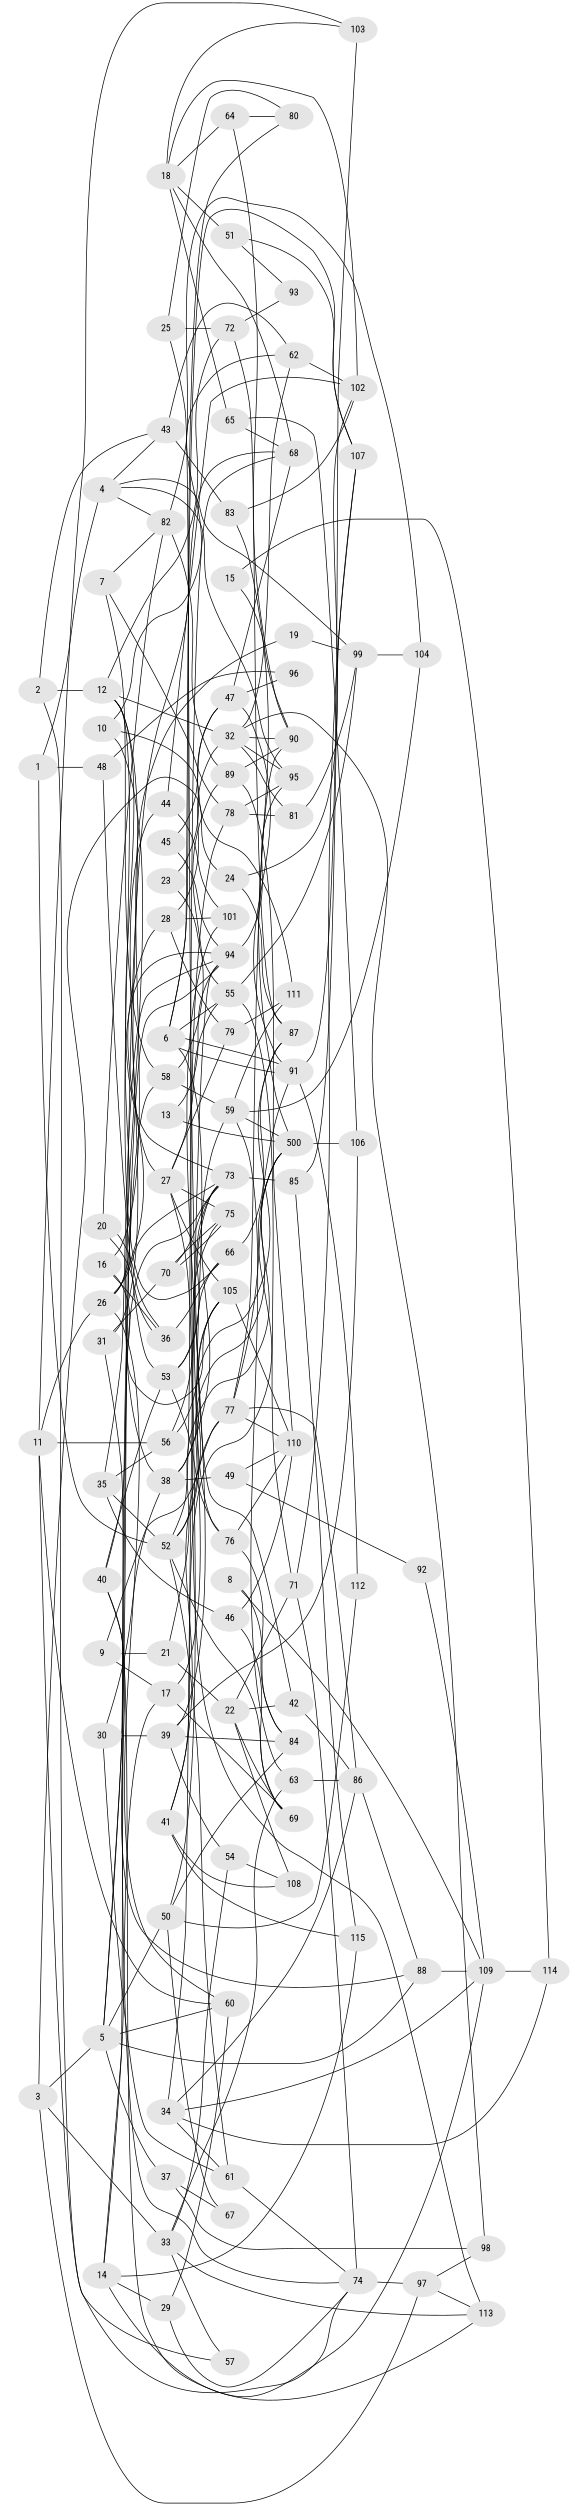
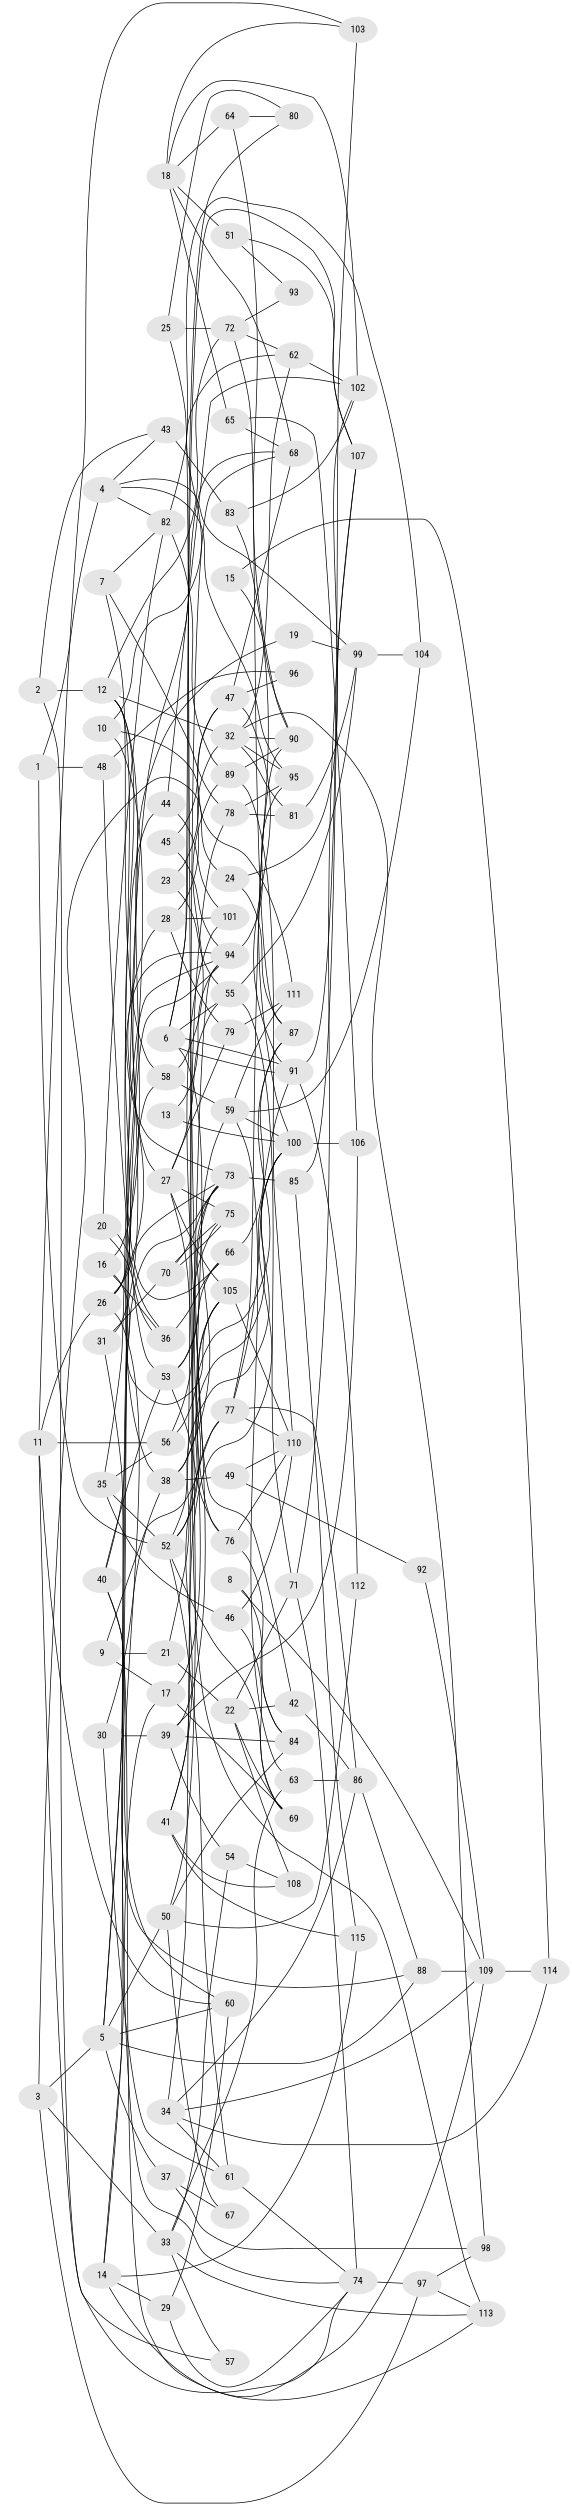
(209, 311) -> (269, 345)
(294, 1143) -> (294, 1143)
